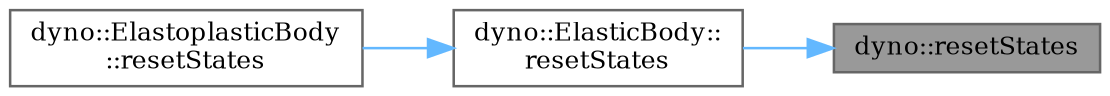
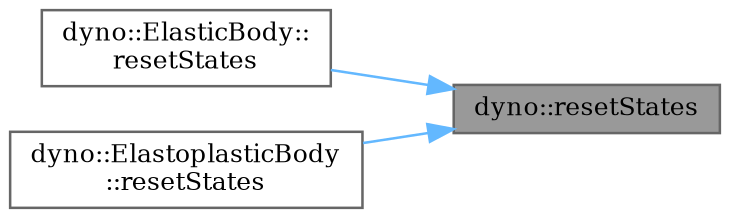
(395, 48) -> (396, 138)
